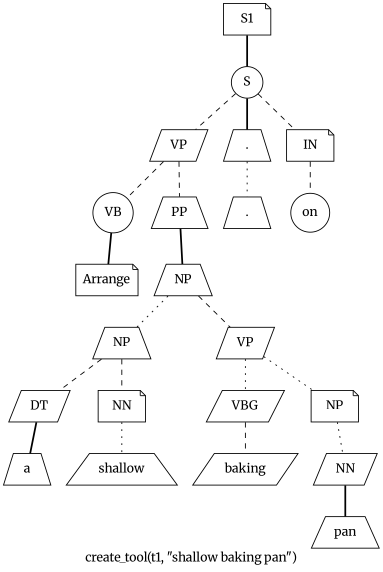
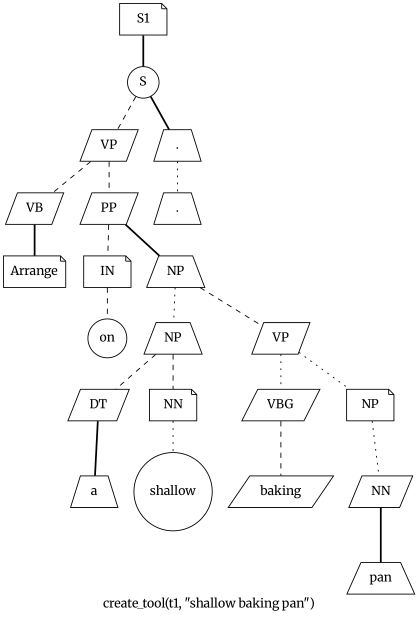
(277, 112) -> (108, 240)
(113, 213) -> (35, 209)
(180, 213) -> (109, 209)
(122, 469) -> (173, 492)
